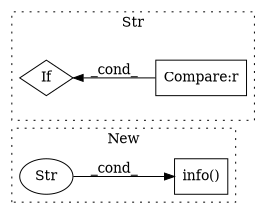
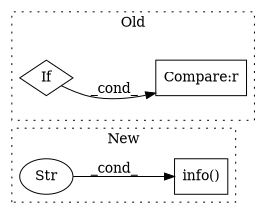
(133, 23) -> (133, 23)
(119, 78) -> (102, 98)
